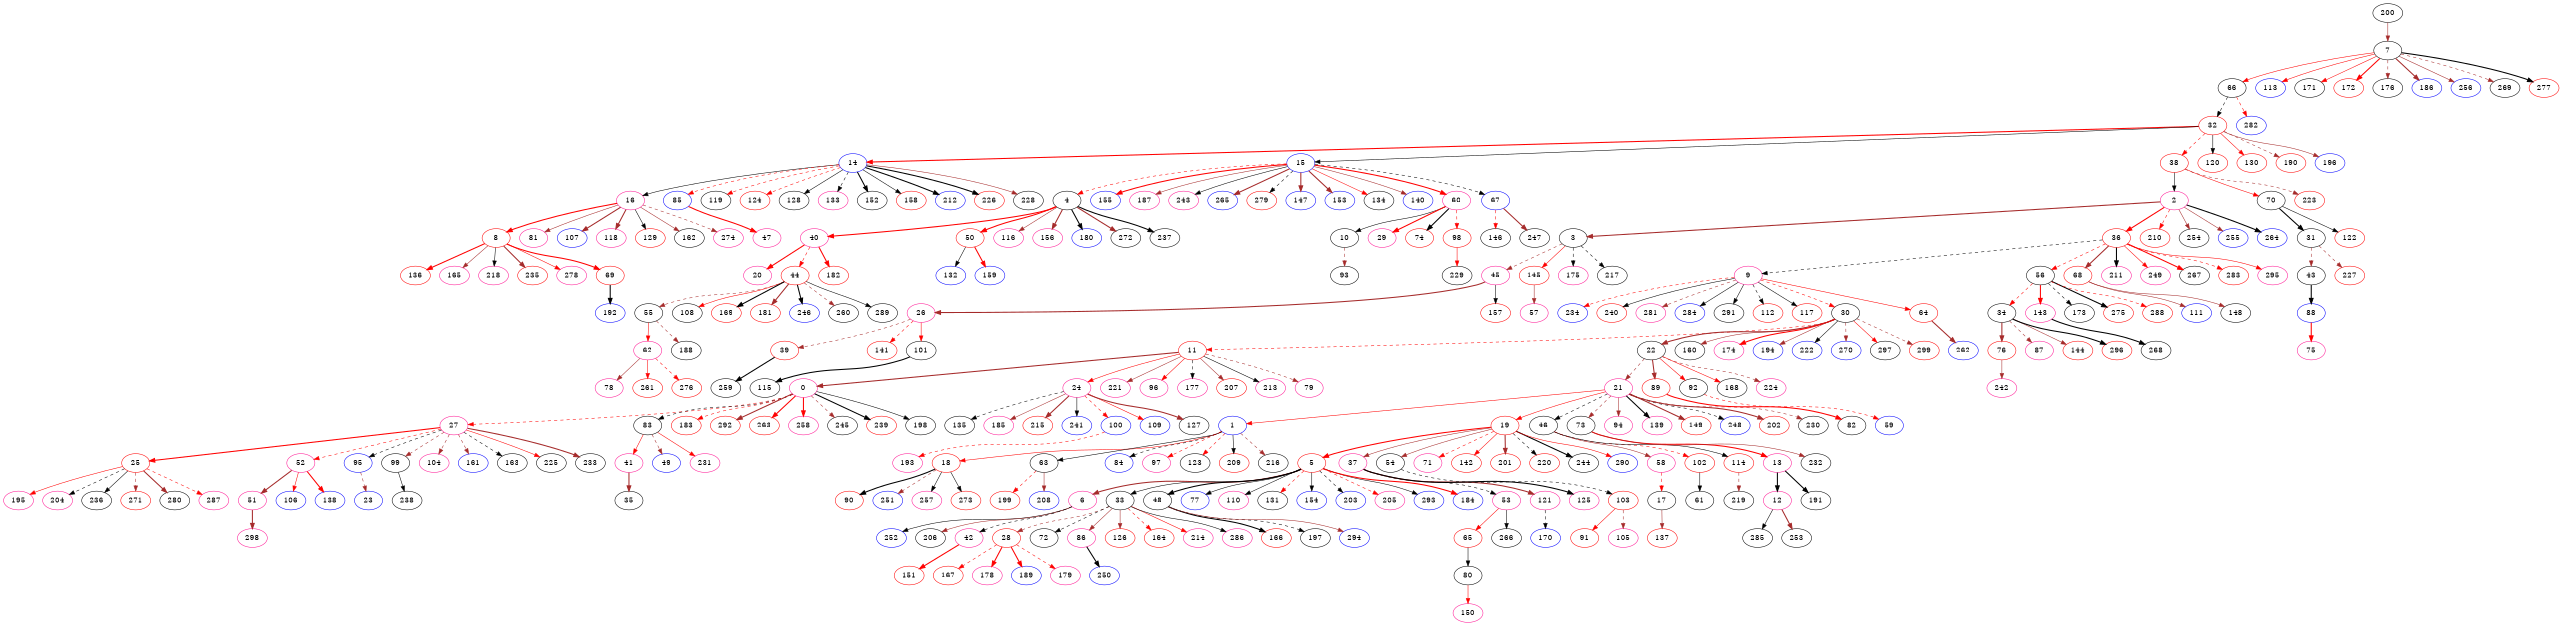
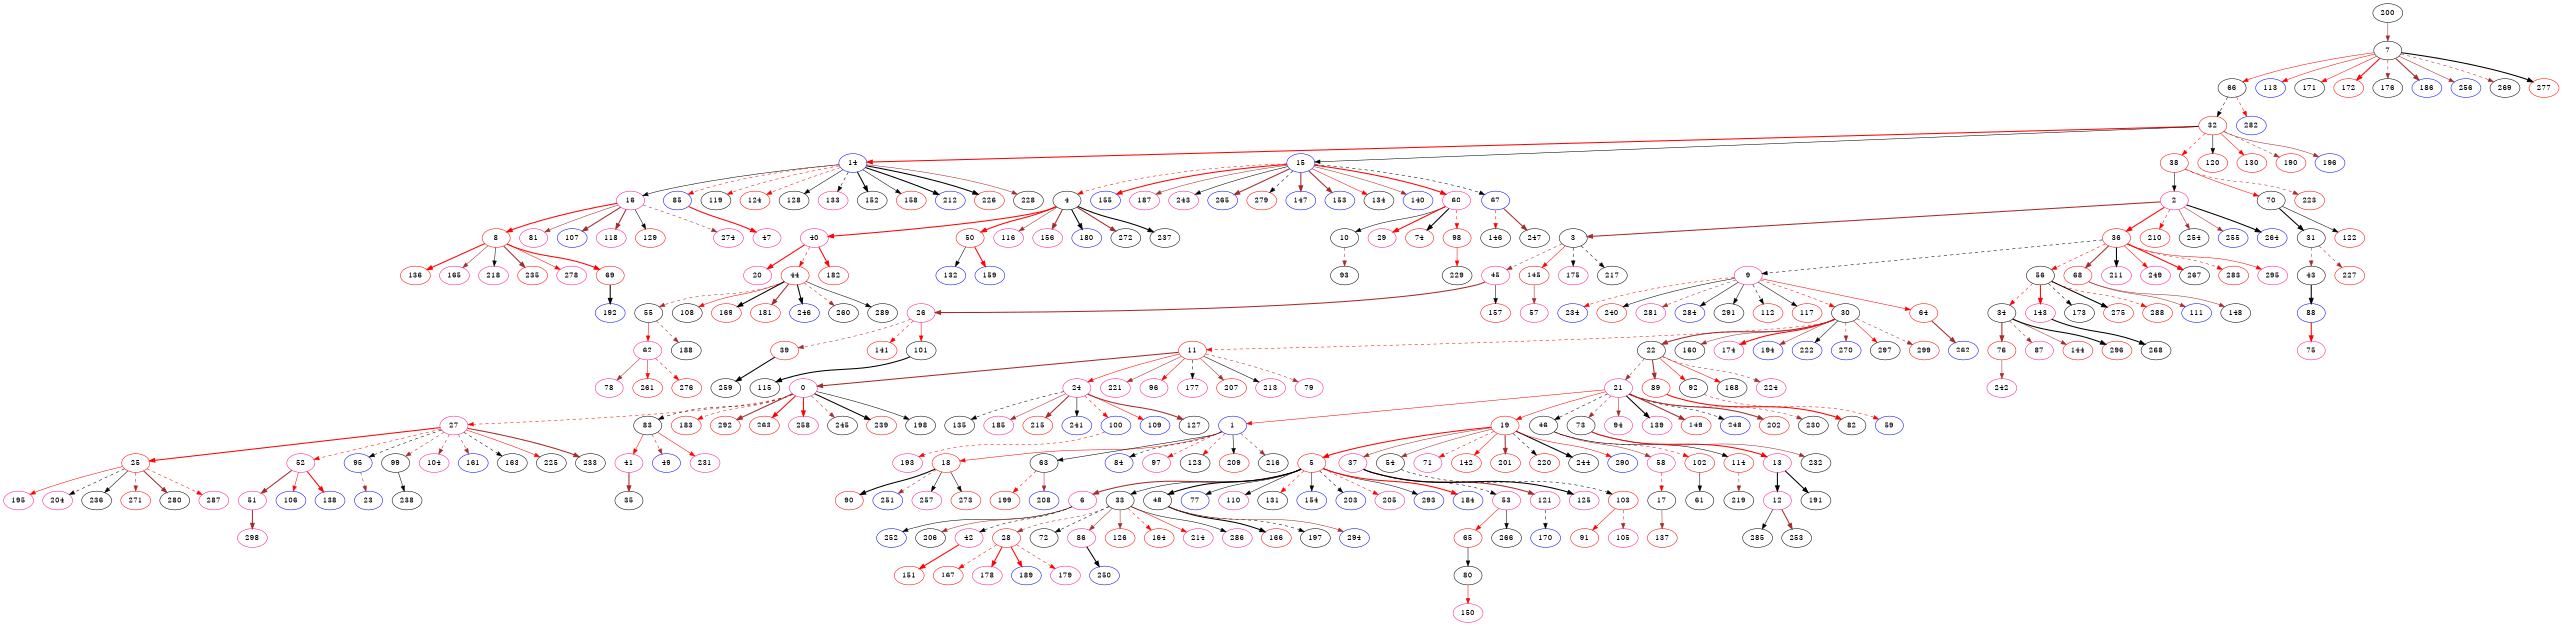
(689, 238) -> none
